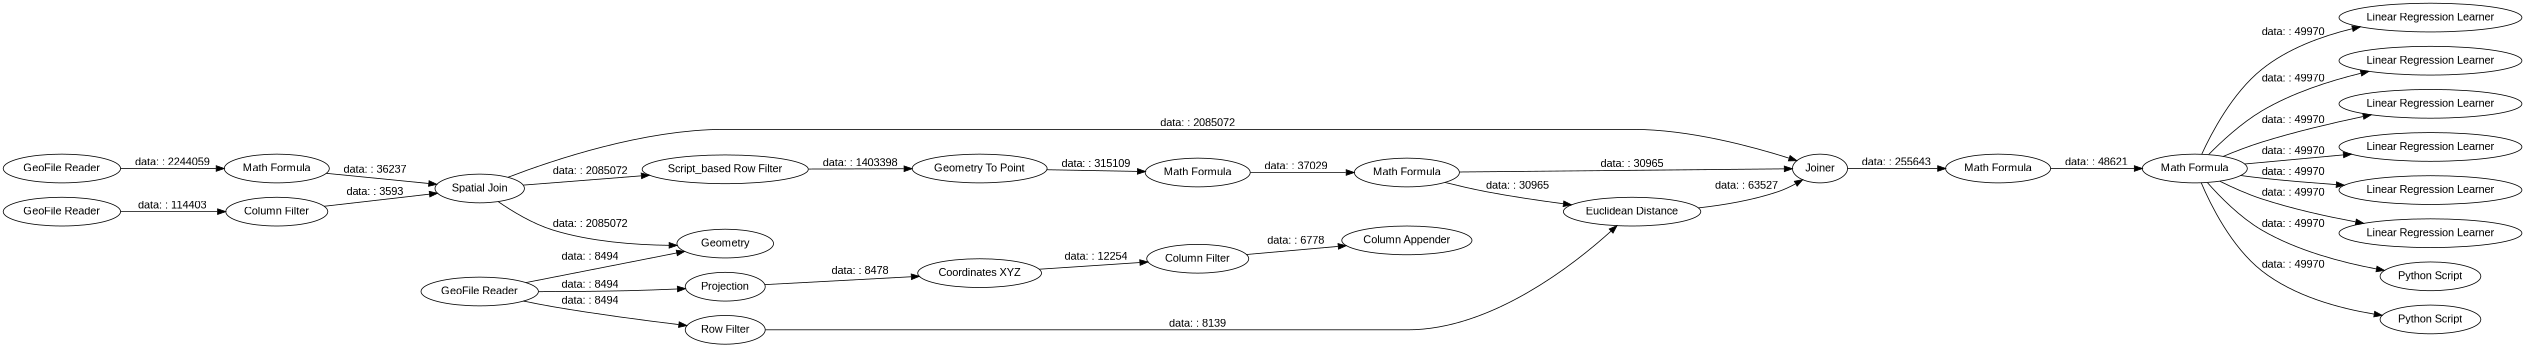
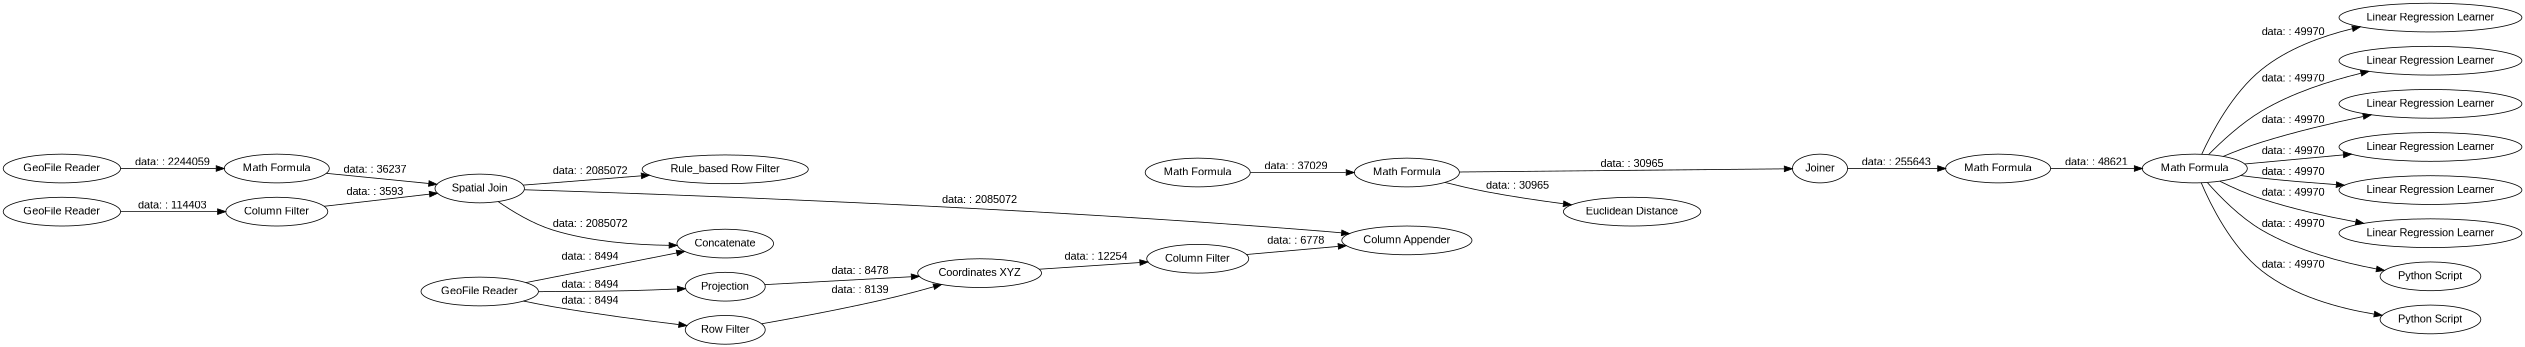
(1147, 129) -> (933, 207)
(725, 169) -> (725, 169)
(980, 169) -> none
(1748, 200) -> none
(725, 244) -> (725, 244)
(1202, 330) -> (848, 307)
